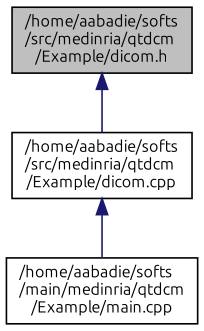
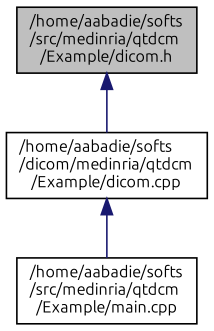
(102, 166) -> (107, 166)
(102, 291) -> (107, 291)
